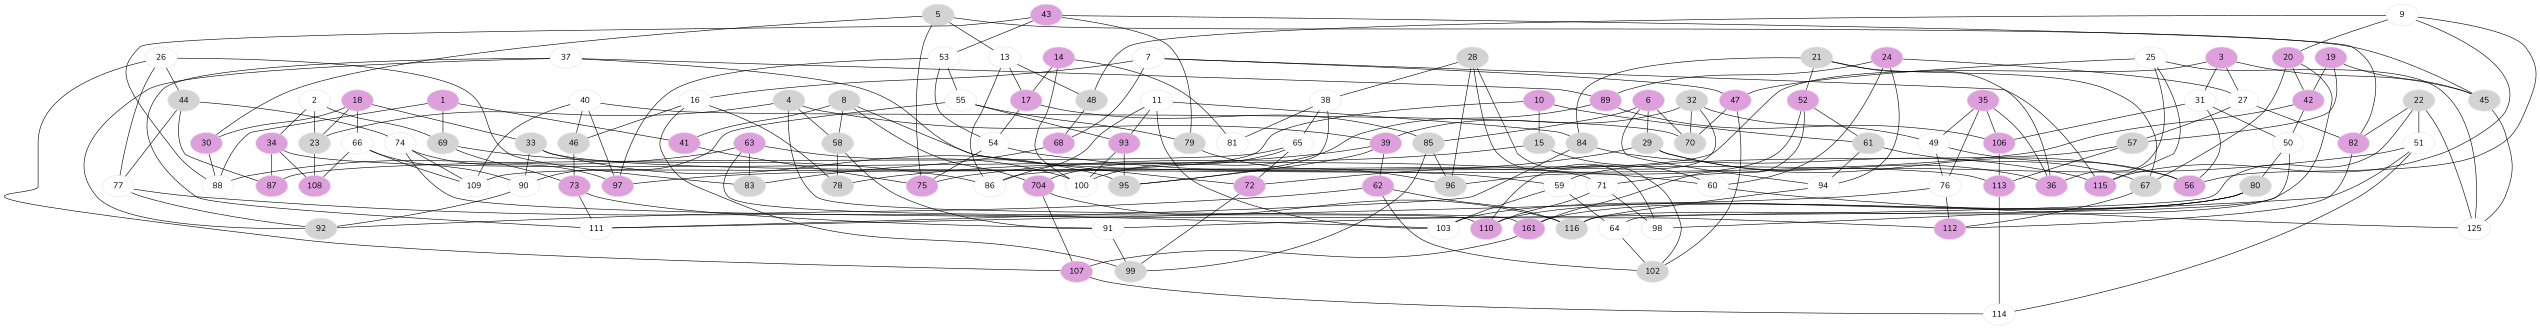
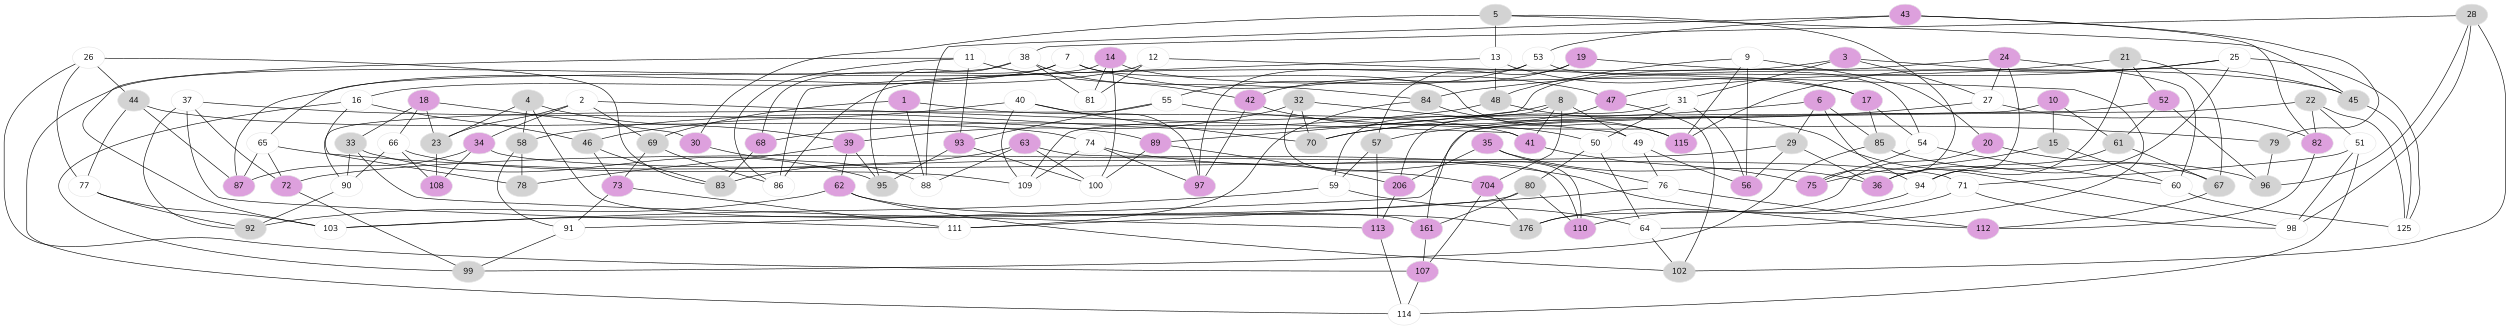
none -> (1153, 58)
(2298, 79) -> (1175, 88)
none -> (1058, 117)
(1958, 122) -> (1600, 122)
(1999, 143) -> (1399, 186)
none -> (1873, 158)
none -> (653, 167)
(1572, 229) -> (1526, 229)
none -> (120, 259)
